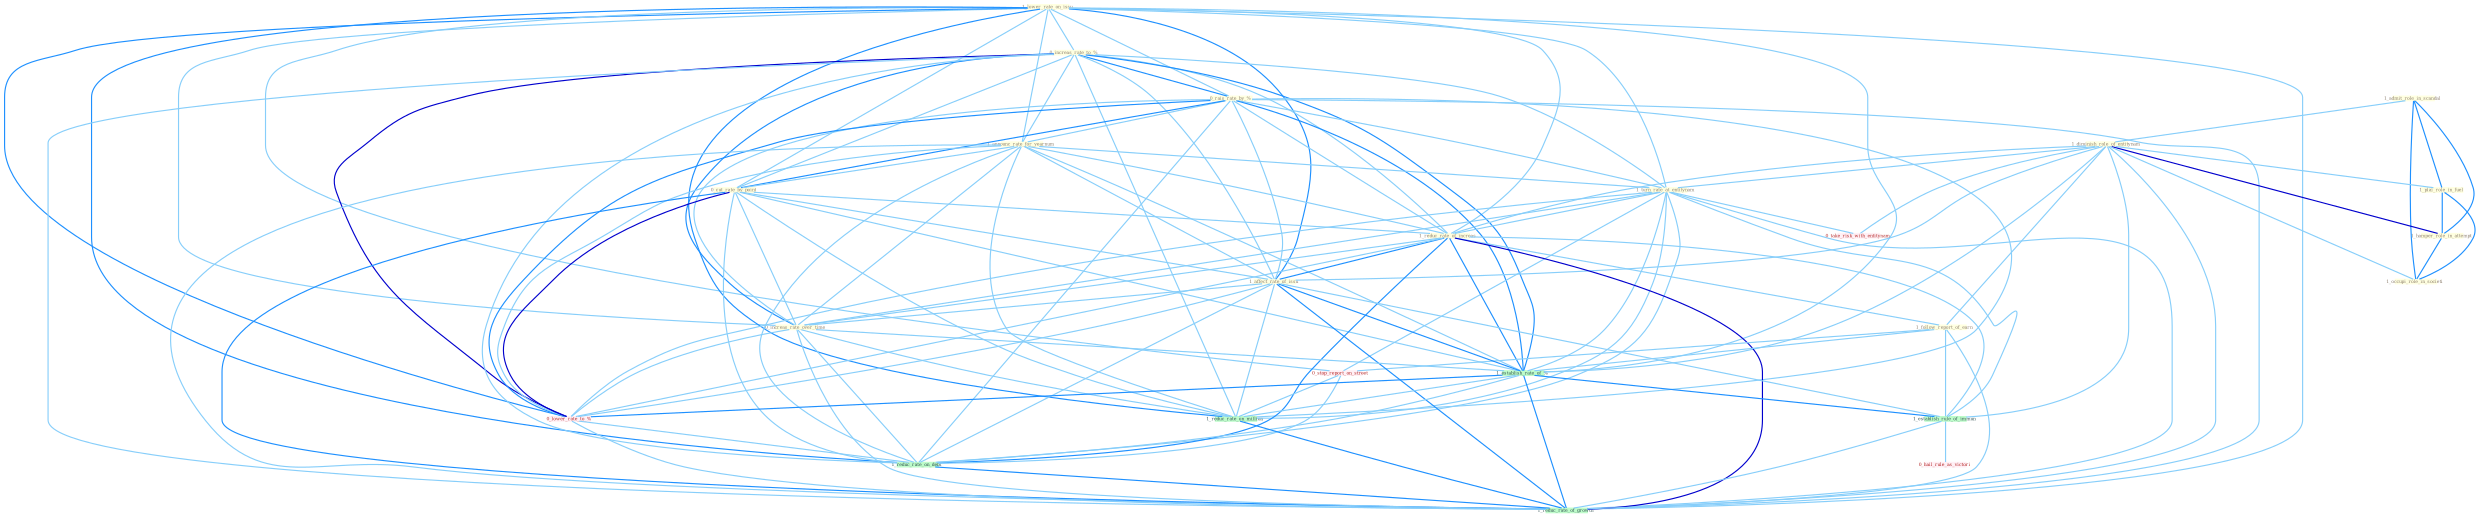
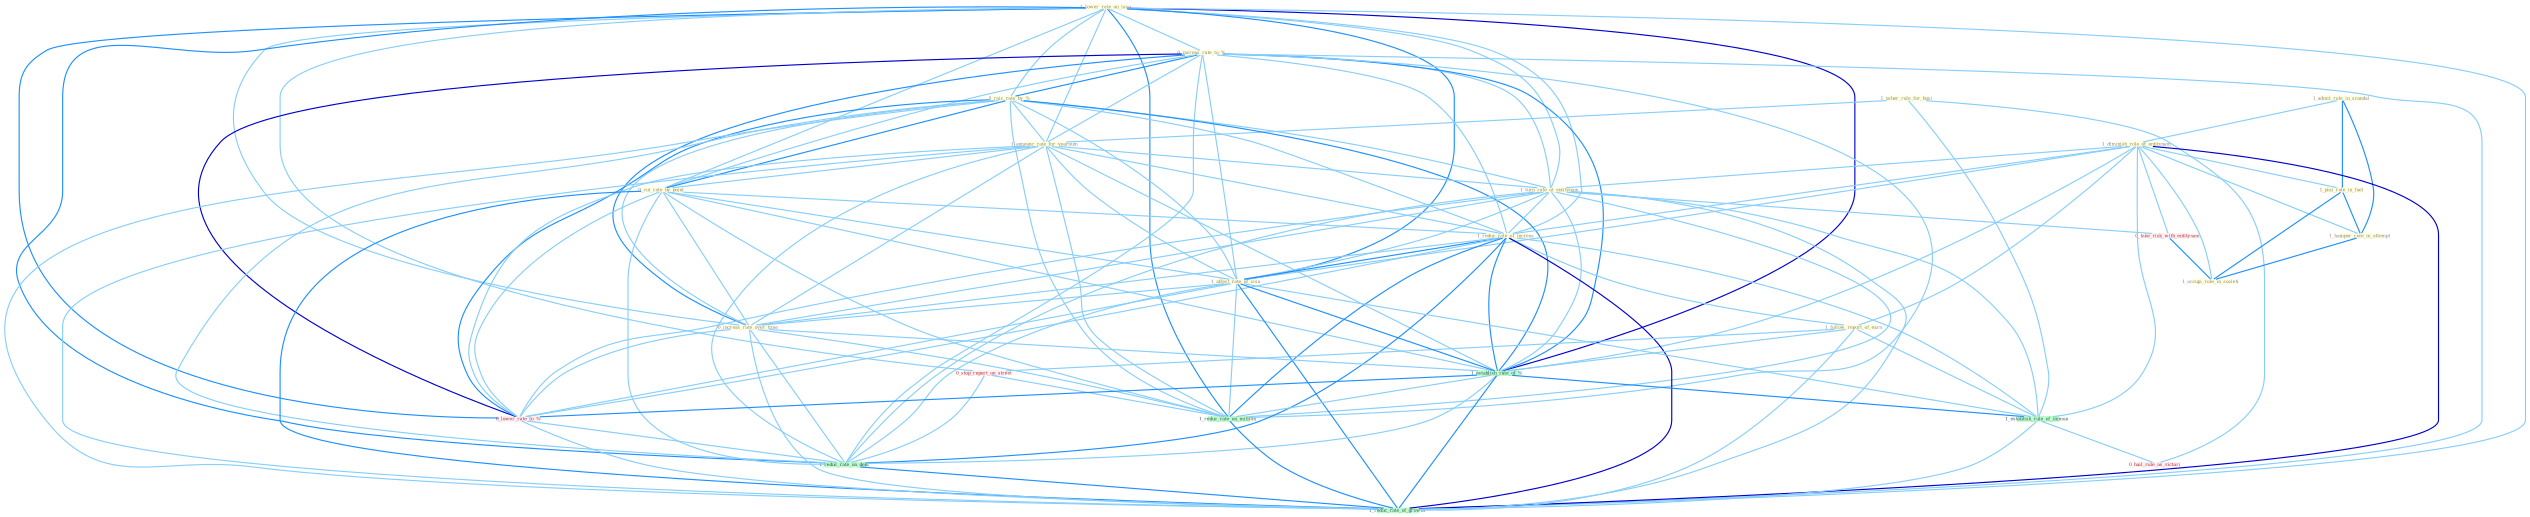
(1740, 46) -> (1747, 50)
none -> (1907, 98)
(2275, 190) -> (2249, 190)
(2410, 195) -> (2190, 259)
(558, 275) -> (517, 278)
(1496, 286) -> (1422, 239)
none -> (1356, 311)
(2085, 469) -> (2368, 444)
